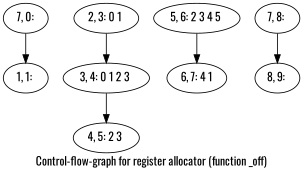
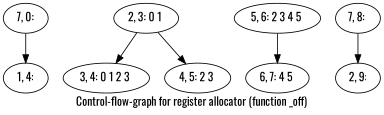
(26, 78) -> (26, 78)
(197, 78) -> (277, 78)
(277, 78) -> (358, 78)
(106, 104) -> (169, 45)
